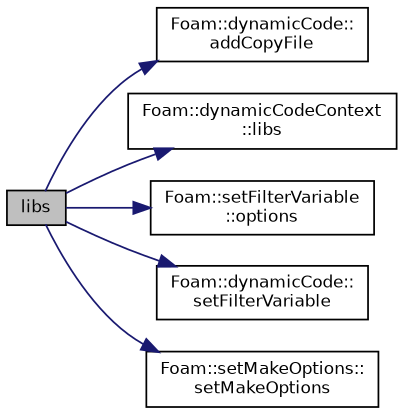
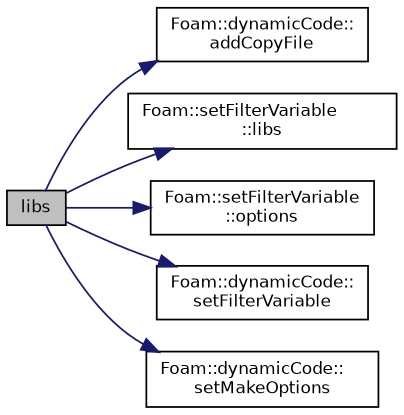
(262, 121) -> (262, 121)
(262, 379) -> (262, 379)
